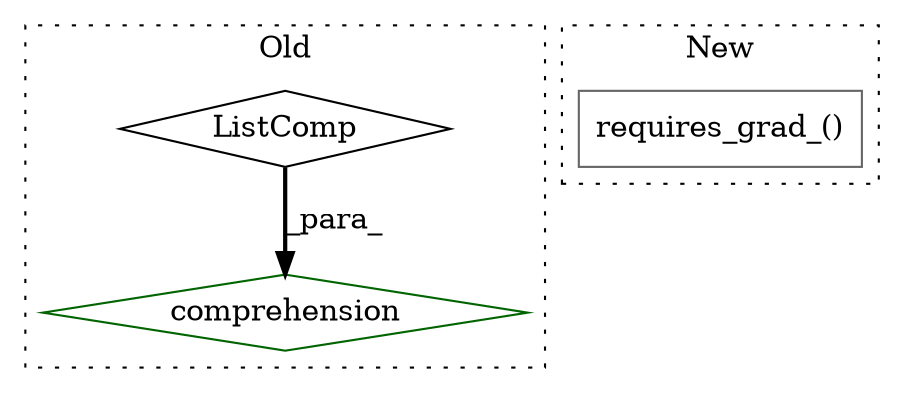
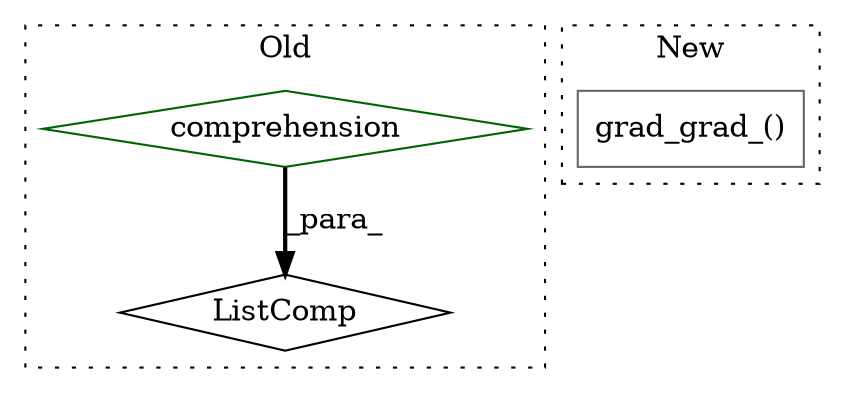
(720, 129) -> (691, 129)
(285, 210) -> (285, 210)
